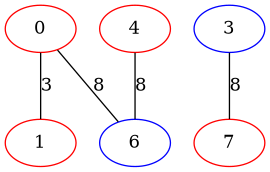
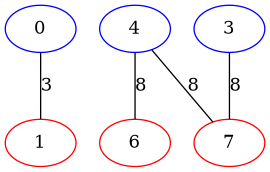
(41, 29) -> (41, 29)
(135, 29) -> (135, 29)
(88, 86) -> none
none -> (182, 86)
(135, 143) -> (135, 143)
